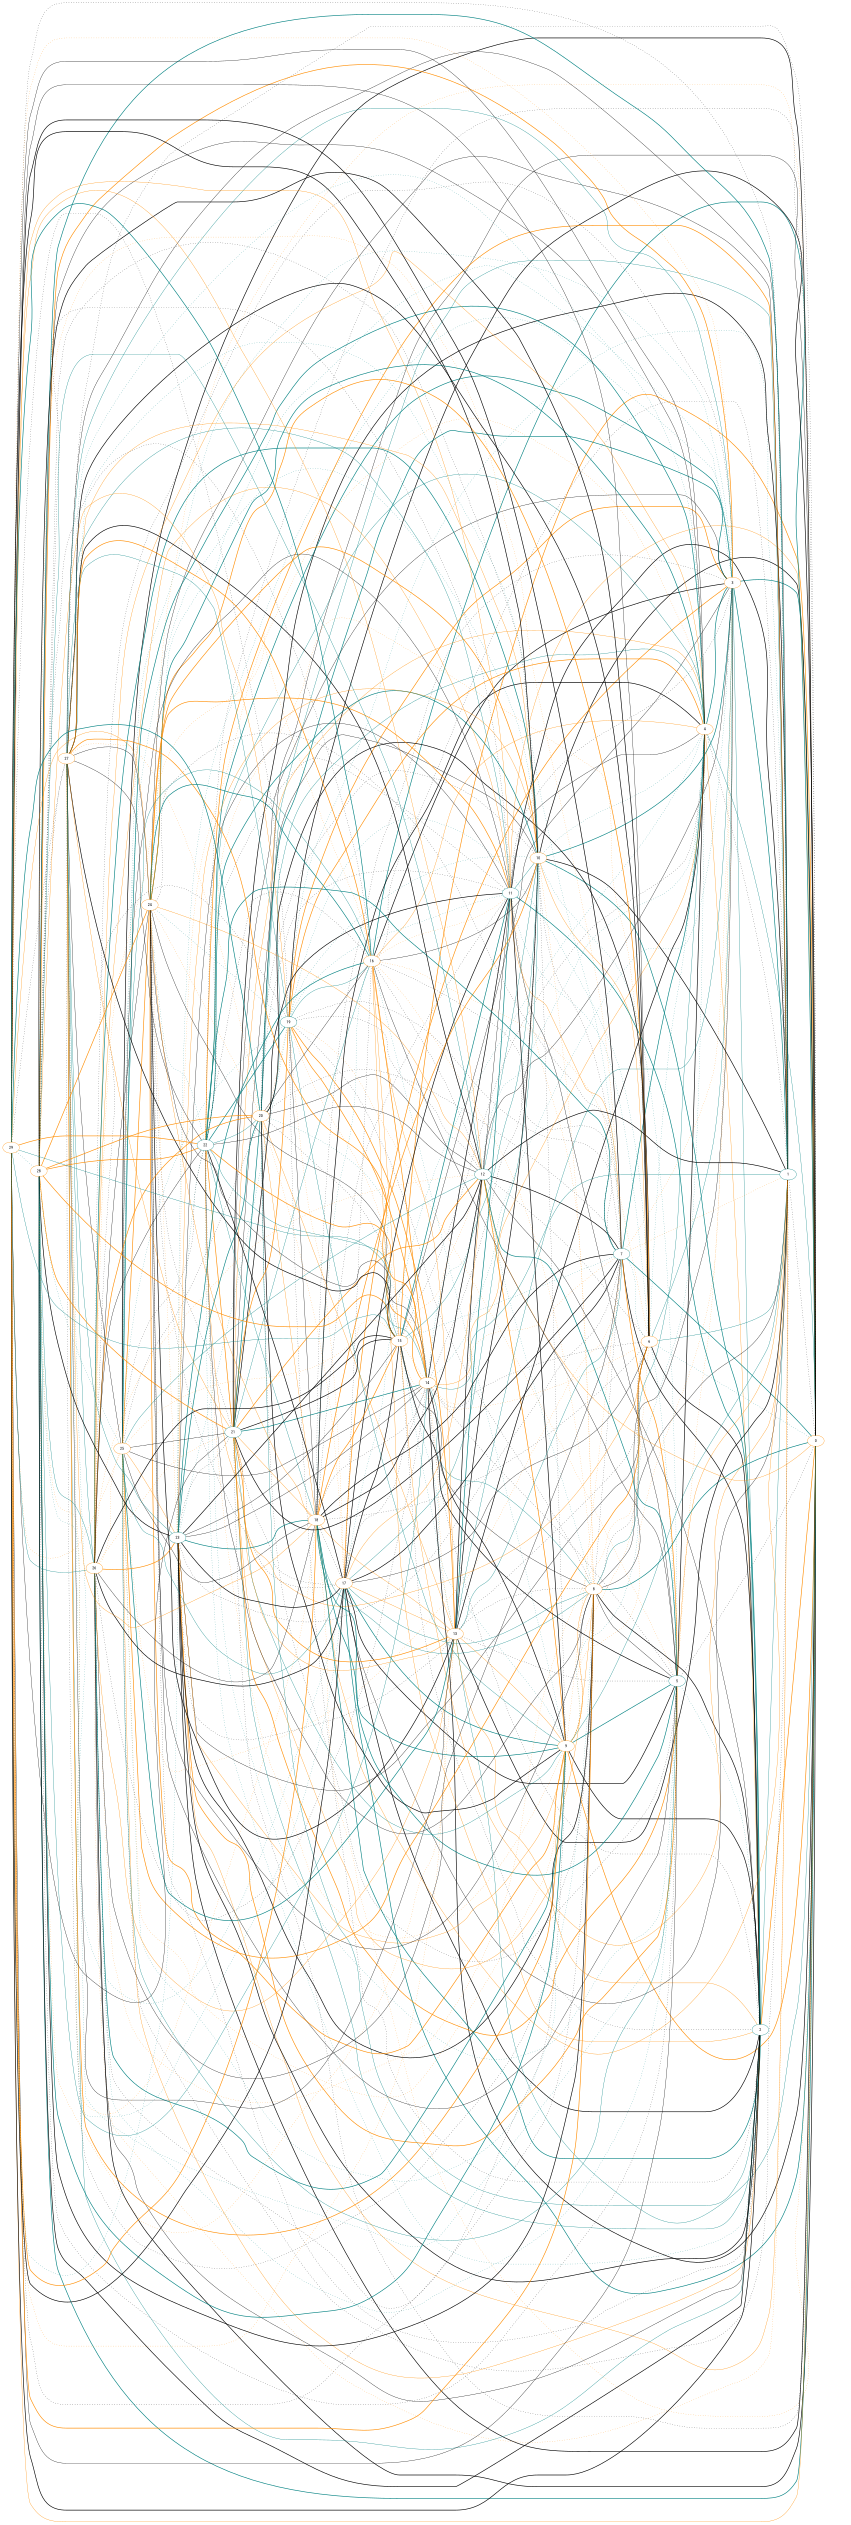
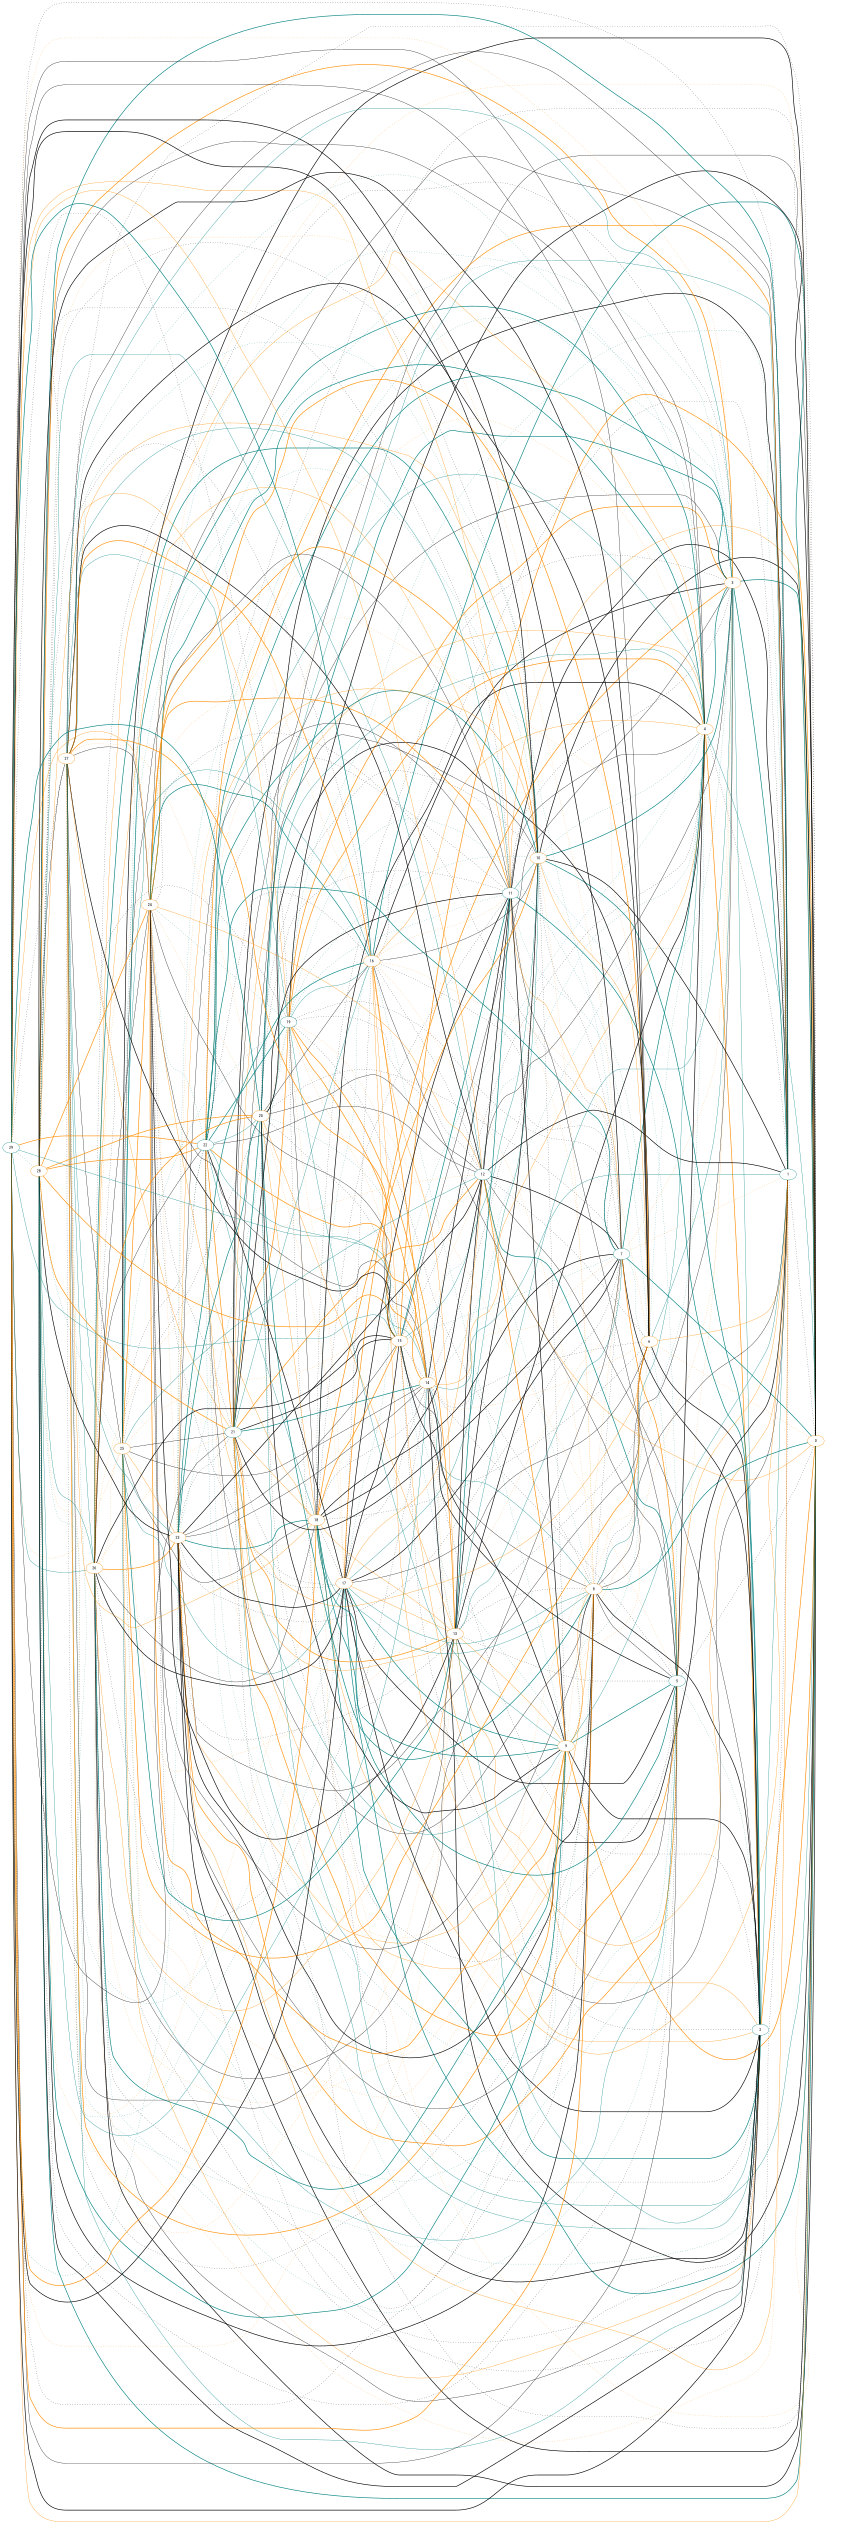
(143, 930) -> none
(44, 964) -> (44, 964)
(512, 1017) -> none
(497, 1034) -> (497, 1034)
(11, 1148) -> (11, 1148)
(770, 1309) -> (770, 1309)
(411, 1359) -> (411, 1359)
(742, 1379) -> (742, 1379)
(733, 1391) -> (733, 1391)
none -> (305, 1514)
(178, 1538) -> (178, 1538)
